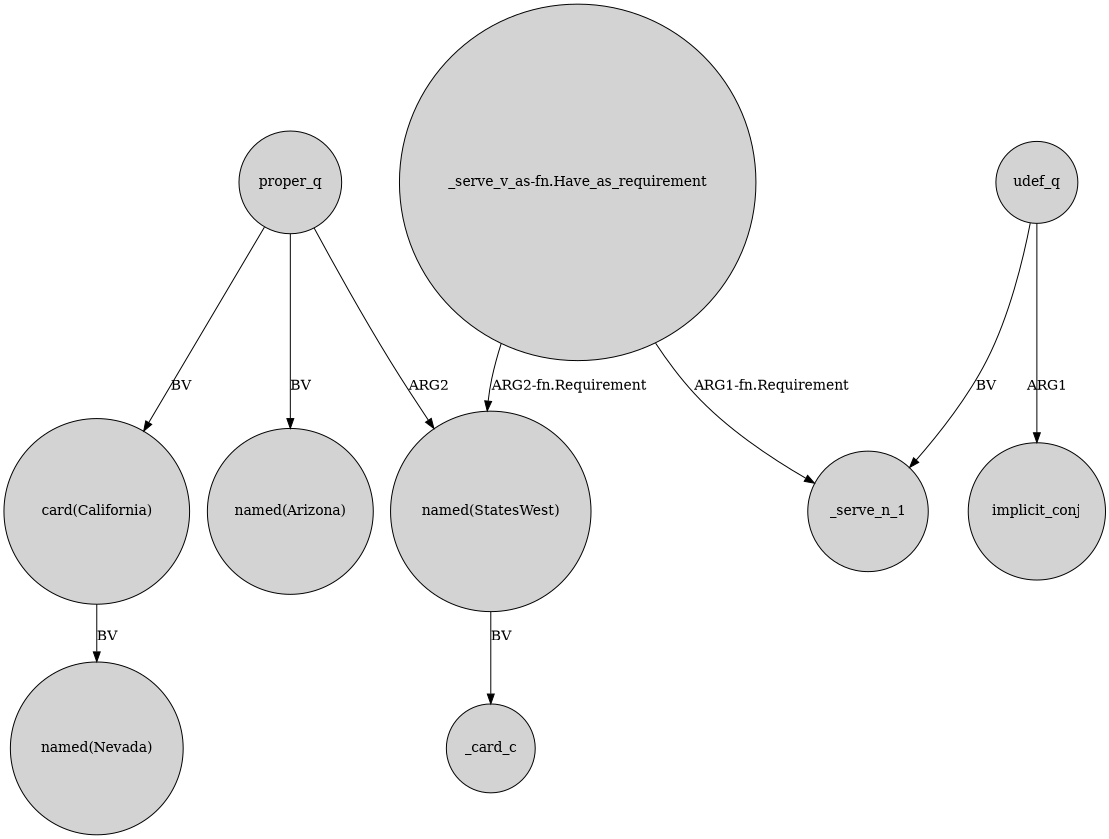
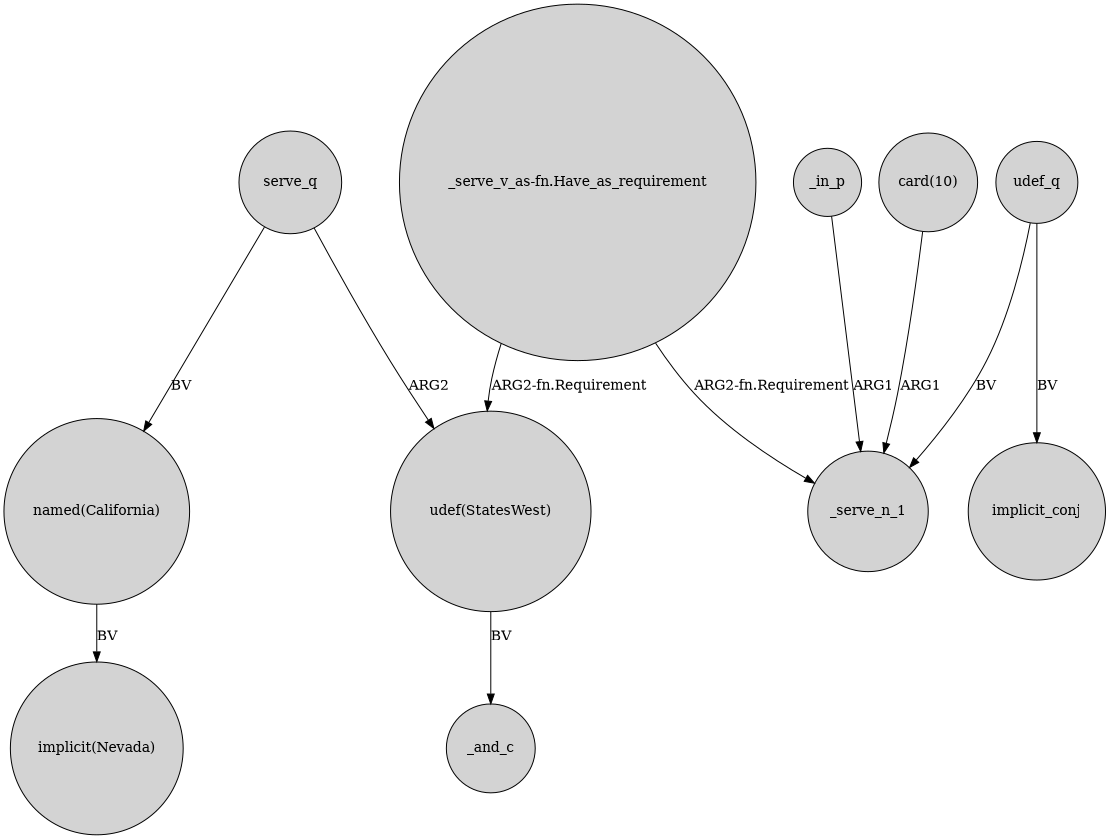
(290, 182) -> (290, 182)
none -> (828, 182)
none -> (928, 182)
(772, 386) -> (772, 386)
(1047, 386) -> (1047, 386)
(97, 511) -> (97, 511)
(290, 511) -> none
(491, 511) -> (491, 511)
(97, 748) -> (97, 748)
(491, 748) -> (491, 748)
